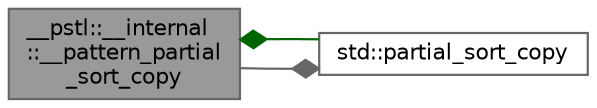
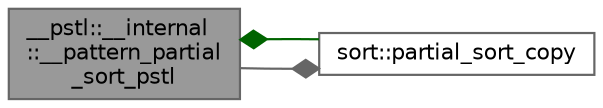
(124, 54) -> (124, 54)
(453, 54) -> (457, 54)
